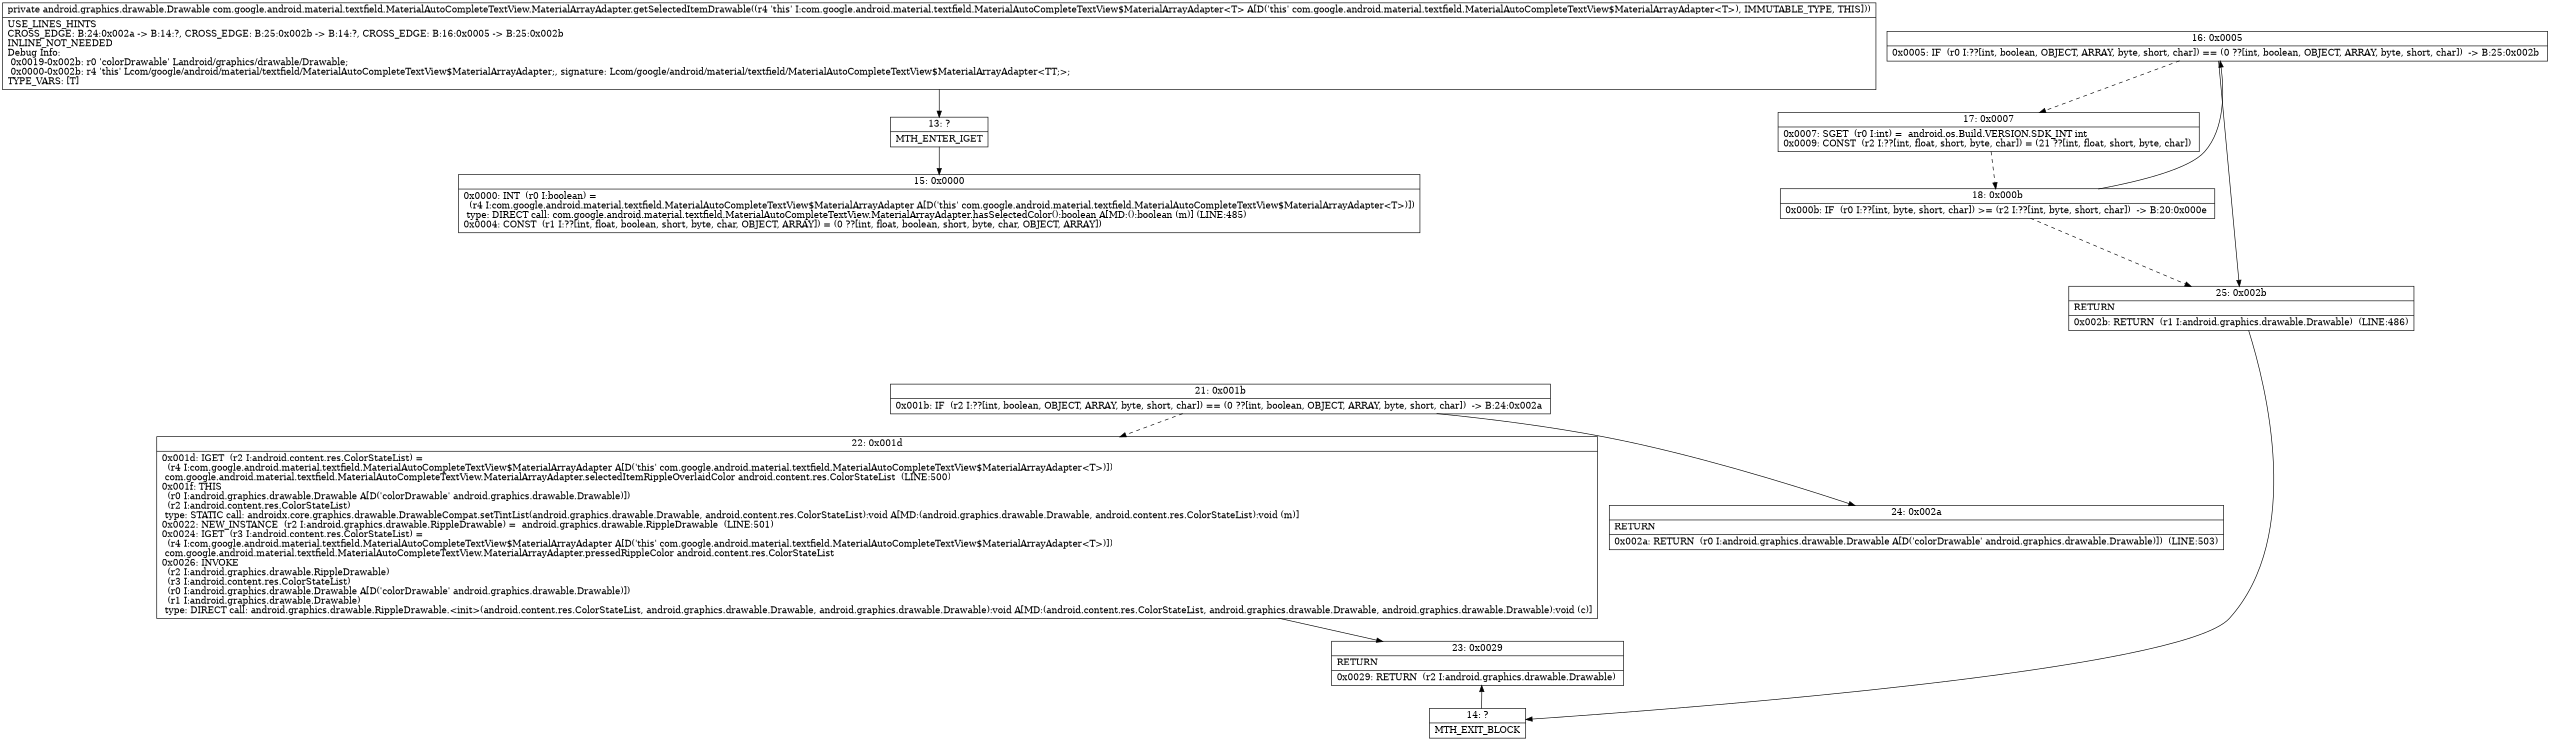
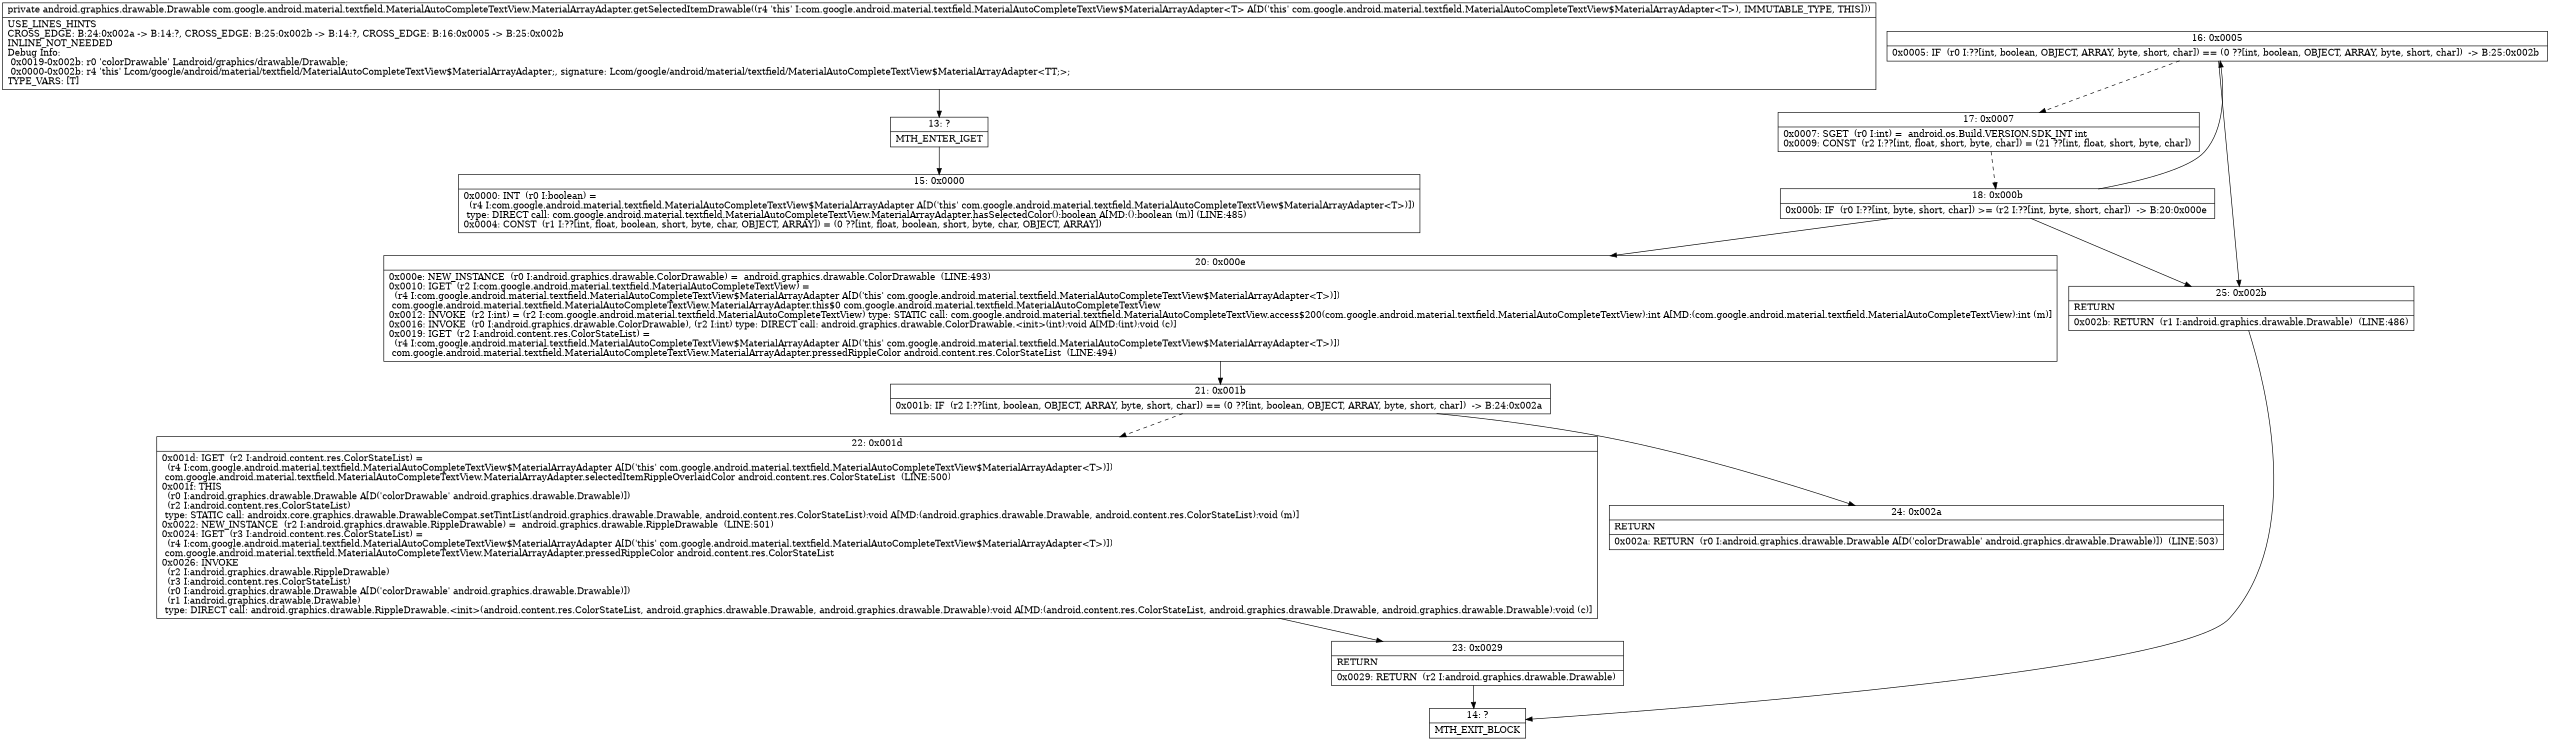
(2108, 251) -> (2108, 251)
none -> (1220, 308)
(1482, 700) -> (1473, 694)
